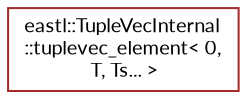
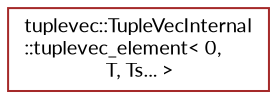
(123, 50) -> (139, 50)
